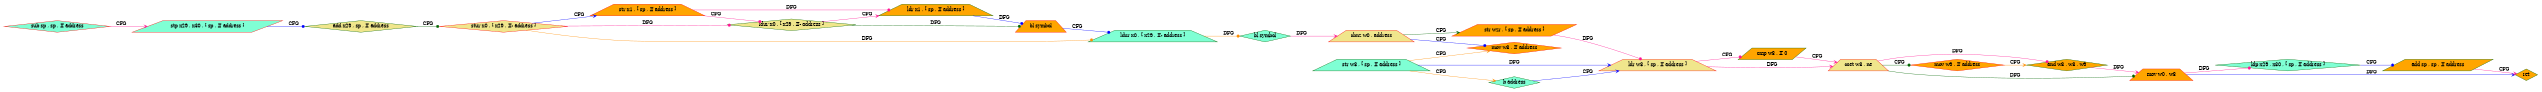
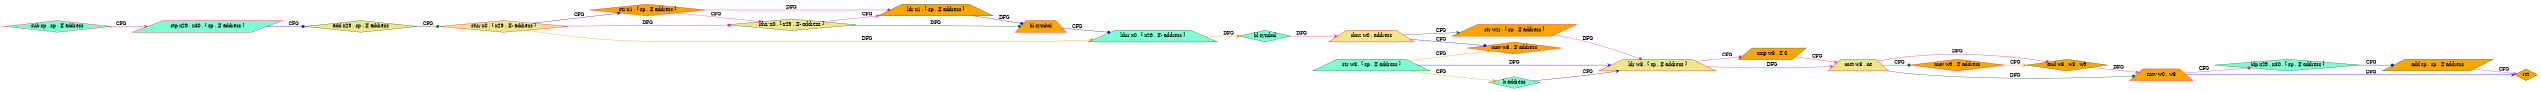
(647, 10) -> (647, 10)
(2204, 69) -> (2204, 69)
